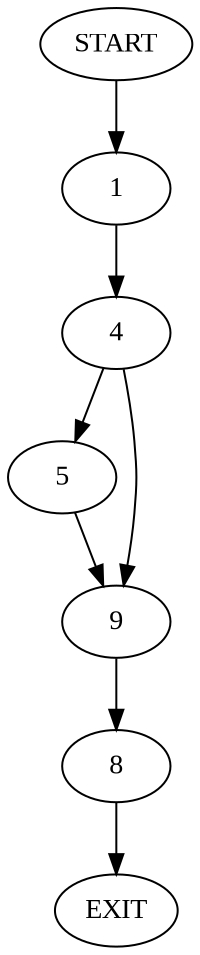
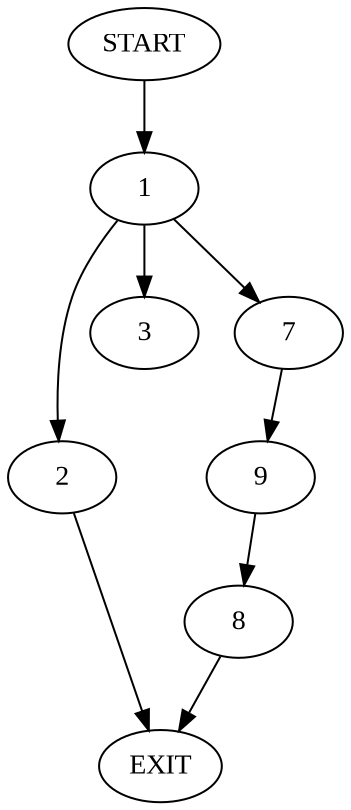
(116, 333) -> (289, 333)
none -> (144, 333)
none -> (62, 477)
(62, 477) -> none
